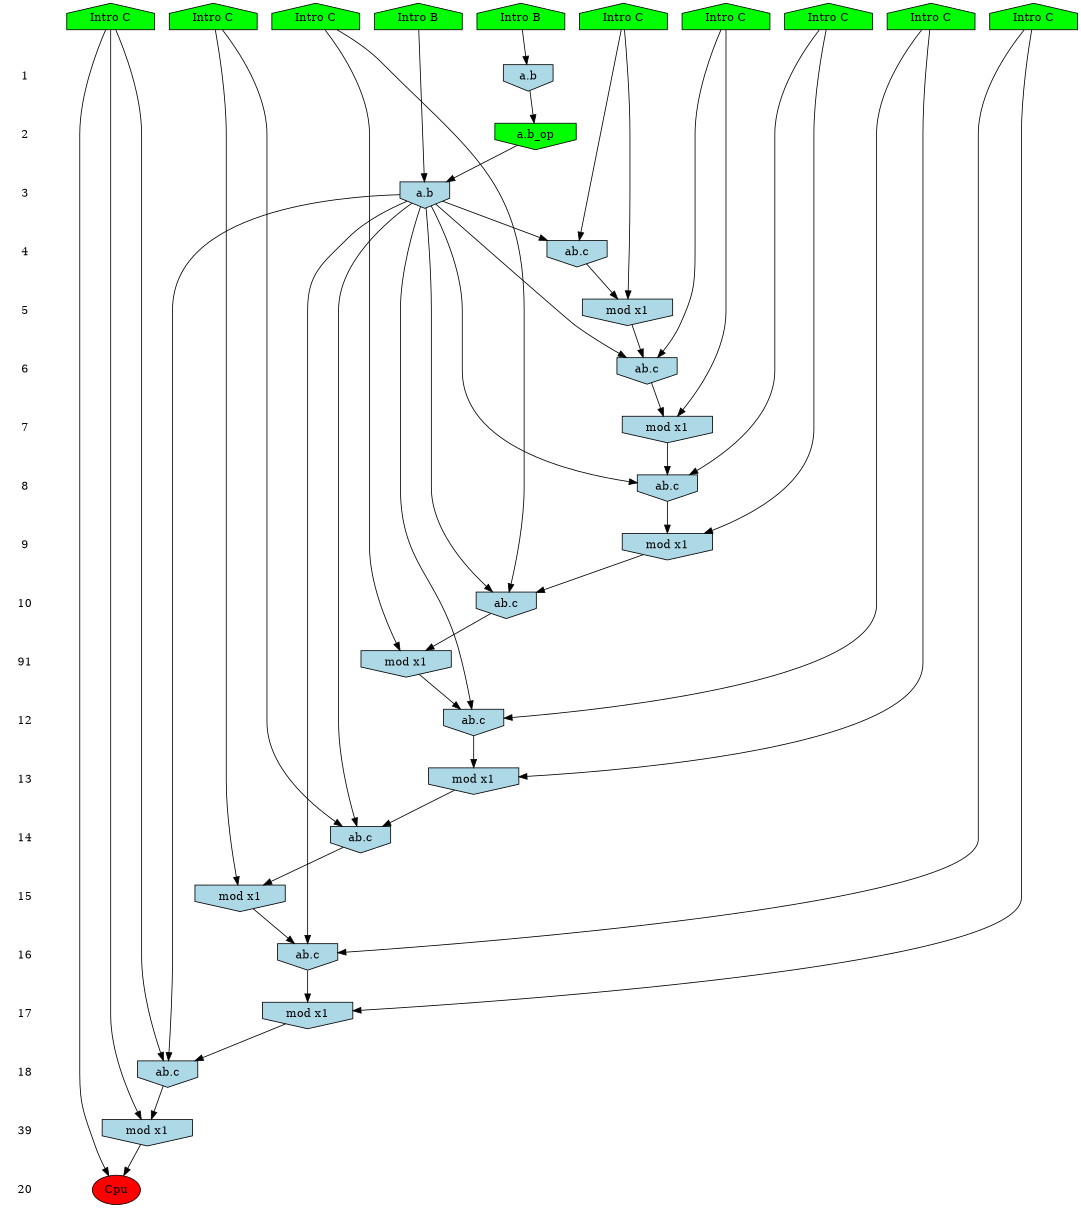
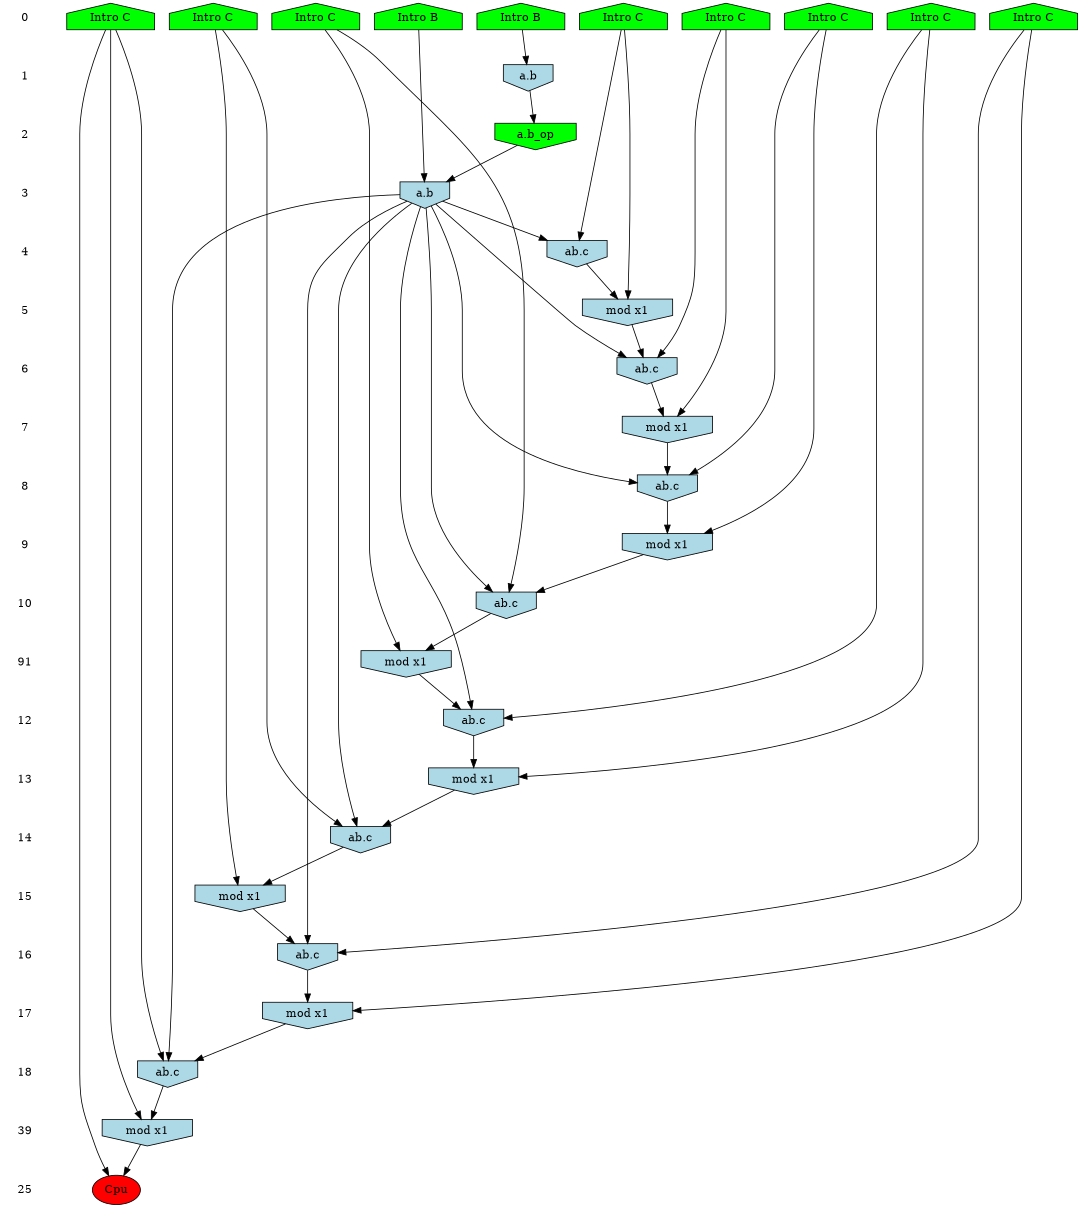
none -> (25, 18)
(25, 1190) -> (25, 1190)
